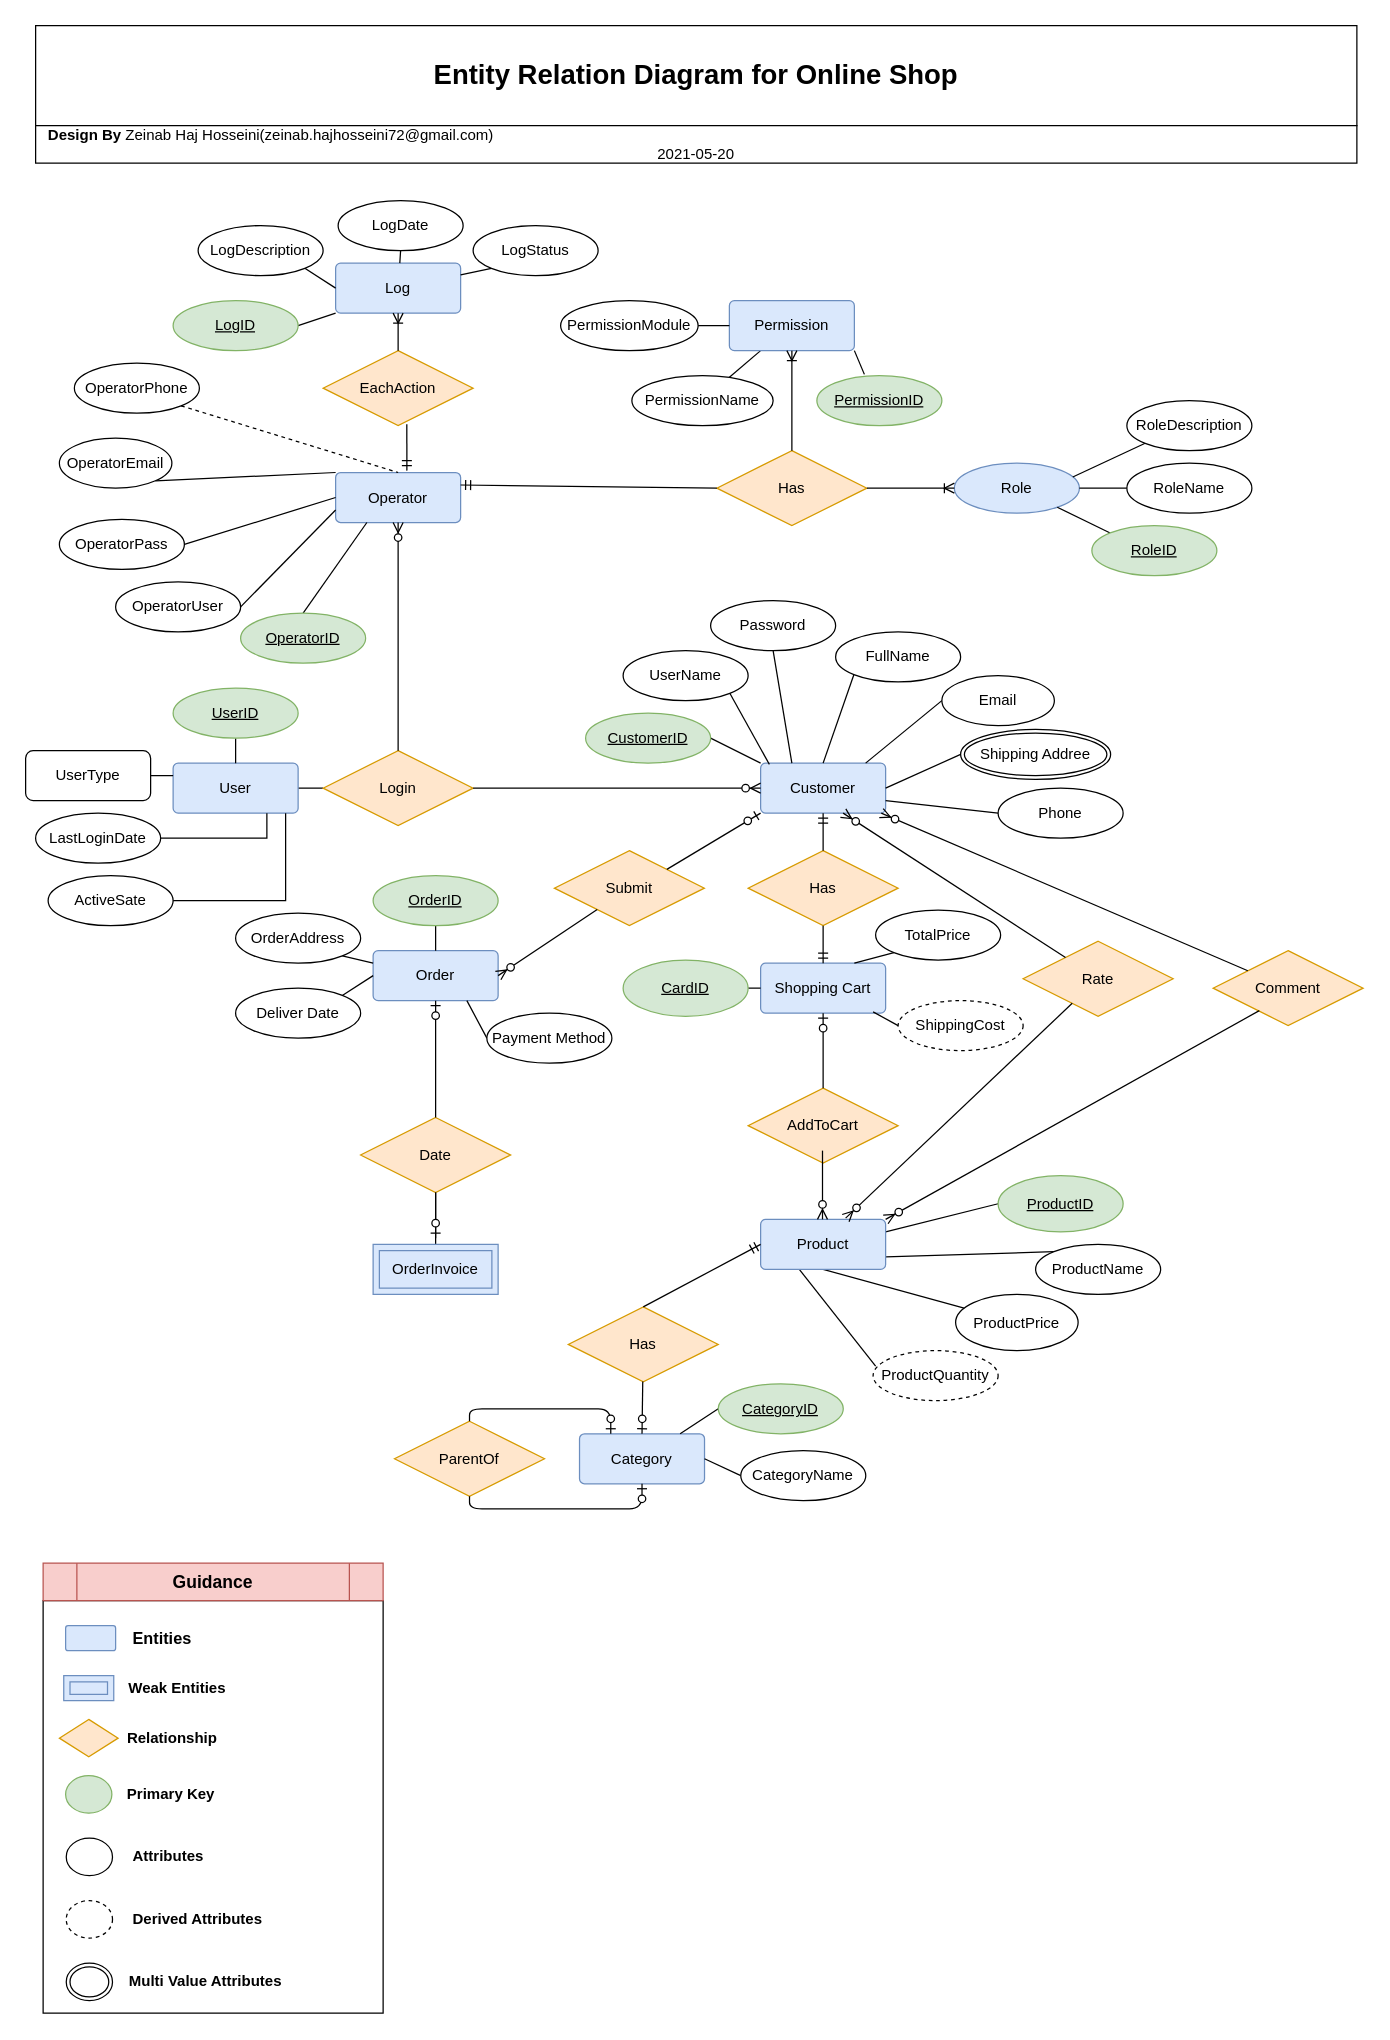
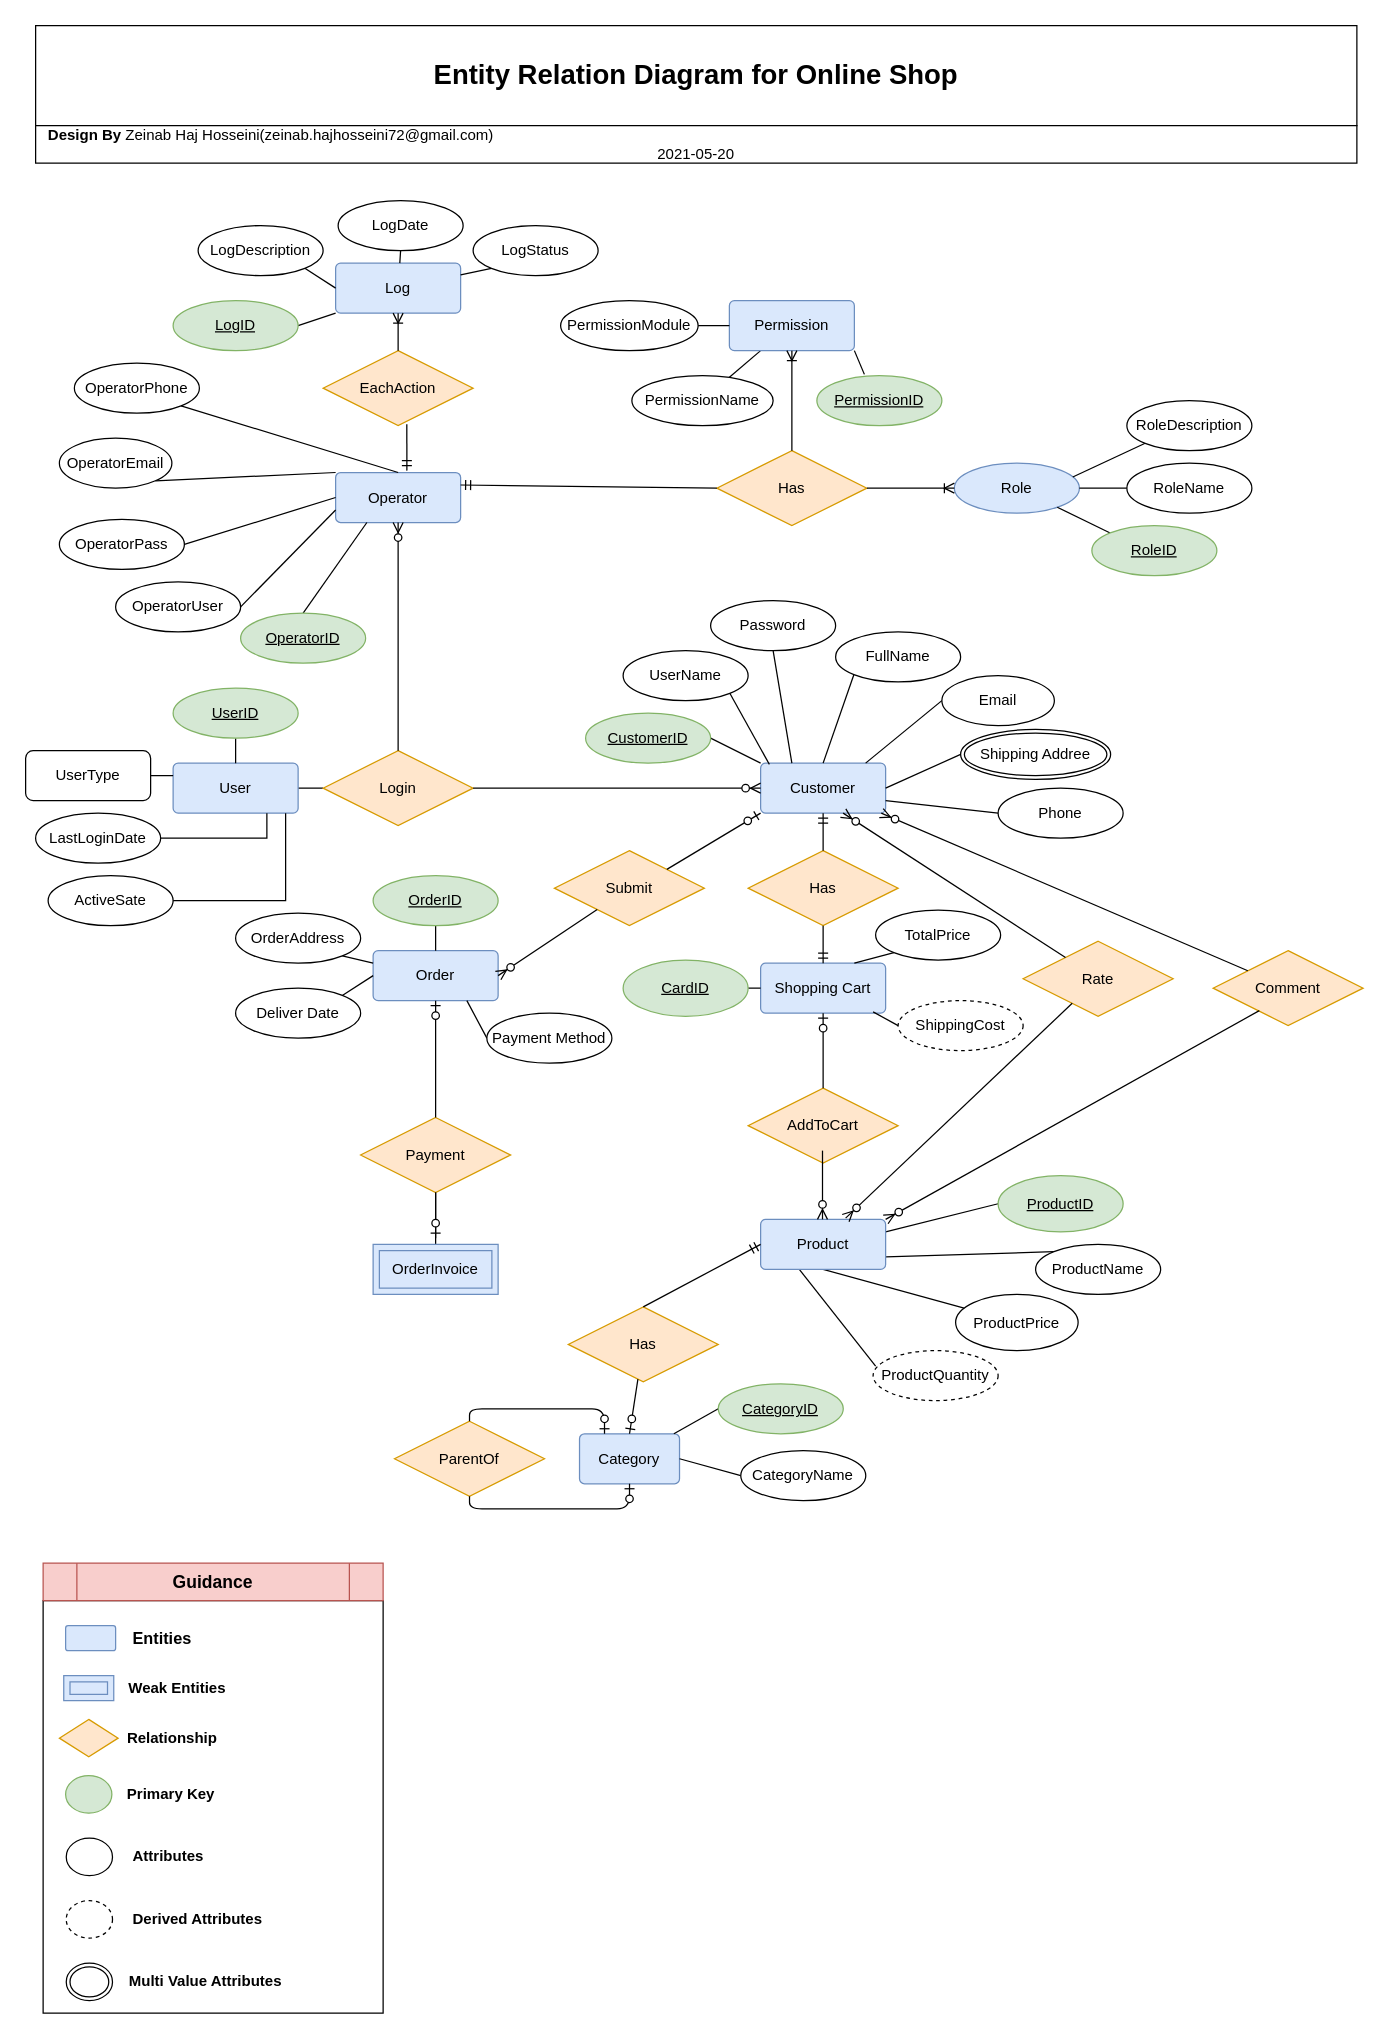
(290, 439) -> (290, 439)
(436, 1156) -> (436, 1156)
(642, 1459) -> (630, 1459)
